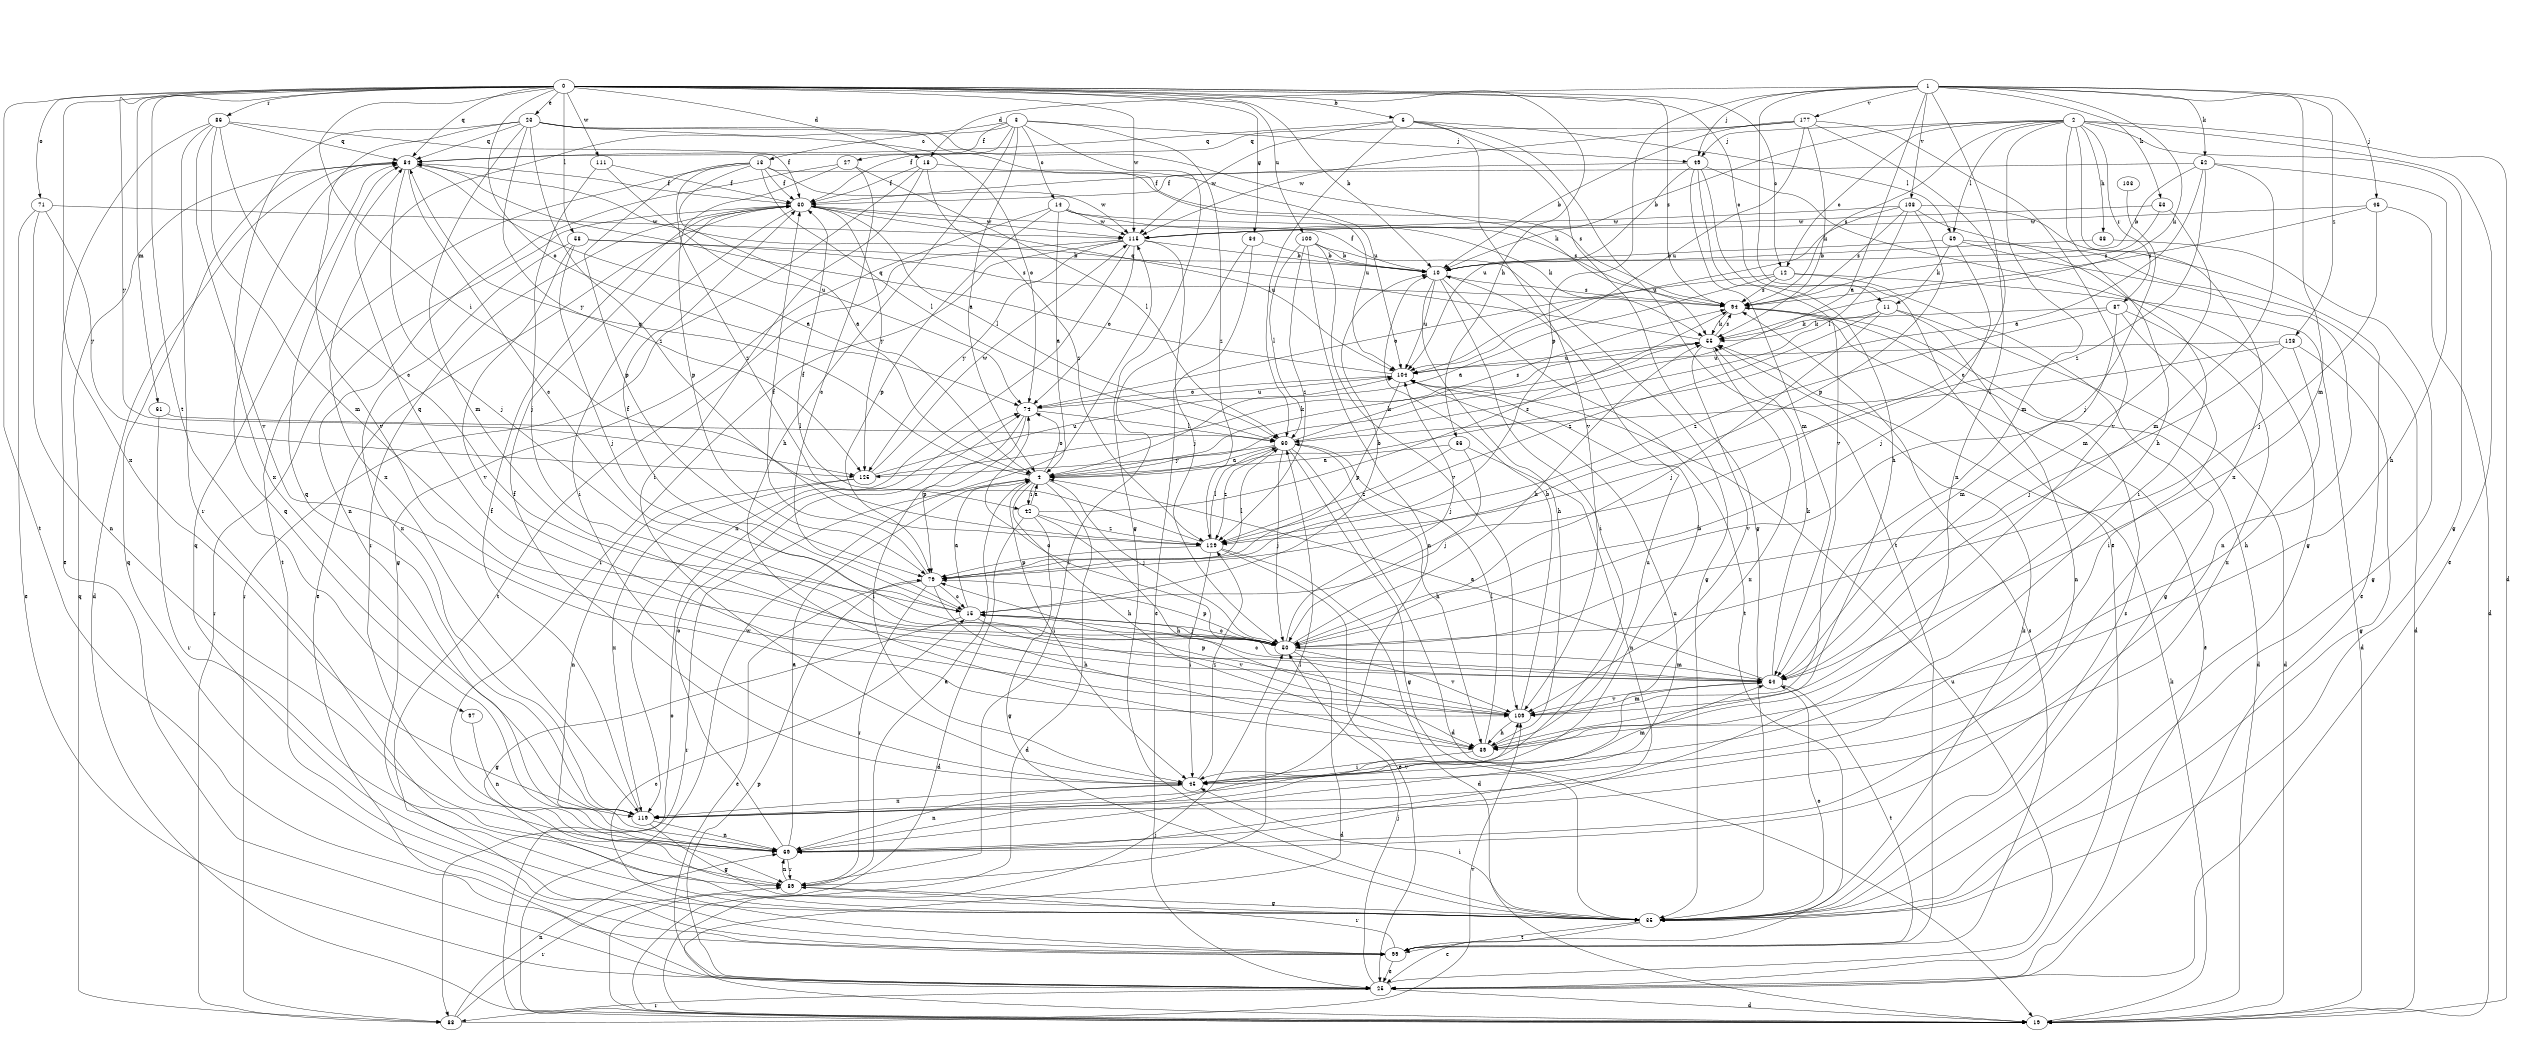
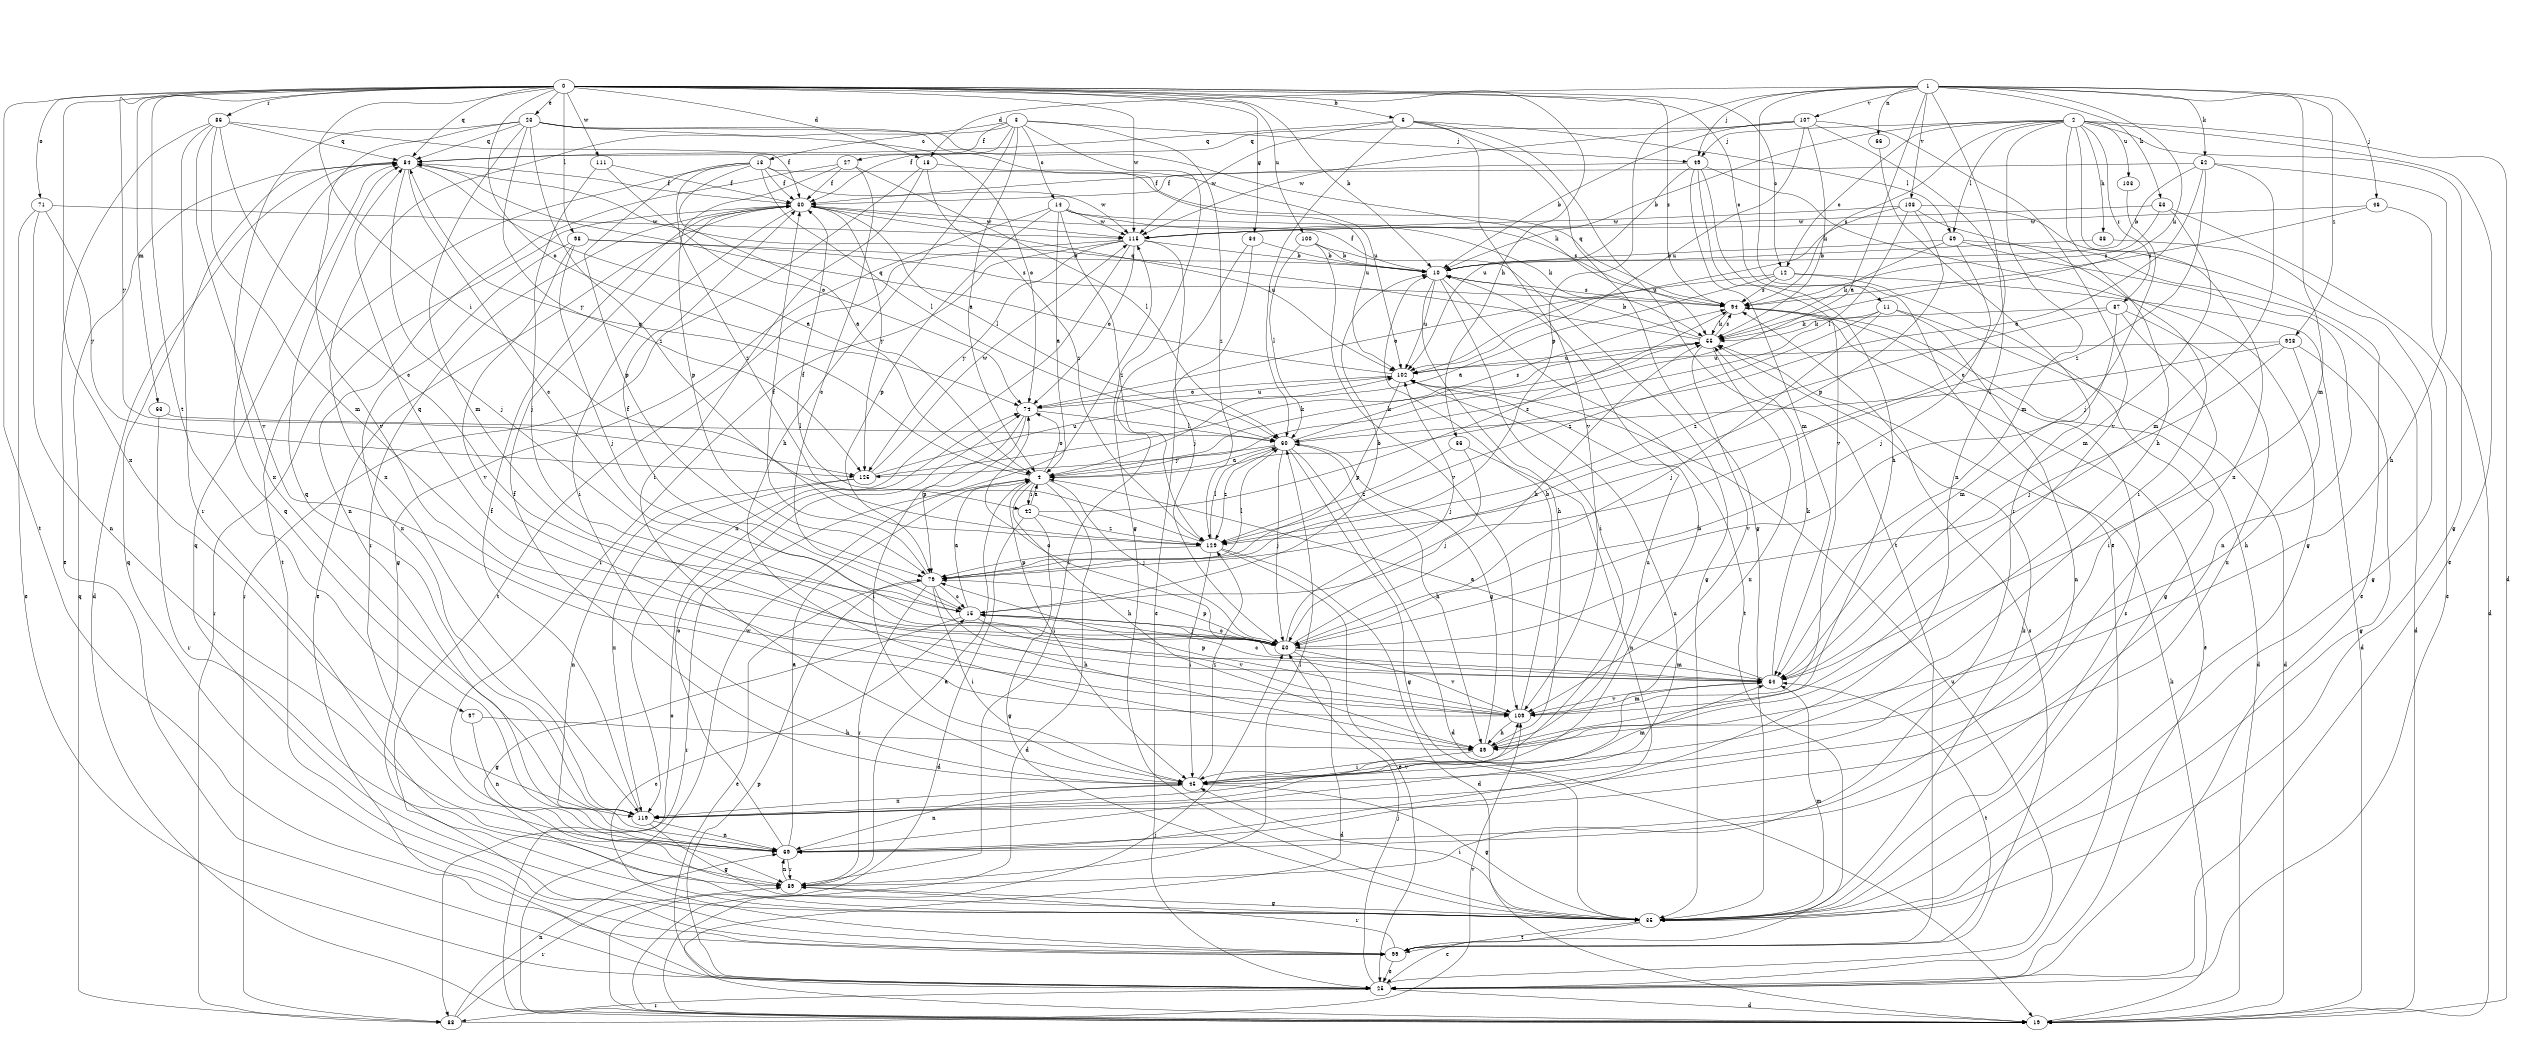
(1805, 120) -> (1805, 120)
none -> (2118, 137)
none -> (1879, 142)
(864, 187) -> (826, 183)
(578, 239) -> (578, 239)
(1581, 239) -> (1581, 239)
(1835, 273) -> none
(1929, 278) -> (1835, 293)
(824, 290) -> (824, 290)
none -> (1596, 306)
(2290, 341) -> (2290, 341)
(1403, 375) -> (1403, 375)
(1305, 406) -> (1119, 370)
(159, 409) -> (159, 409)
(1271, 462) -> none
(1920, 557) -> none
(1492, 597) -> (1492, 597)
(1238, 655) -> (975, 740)
none -> (1017, 728)
(1312, 757) -> none
(1819, 801) -> (1819, 801)
none -> (1429, 824)
none -> (2256, 891)
(1904, 937) -> (1959, 927)
